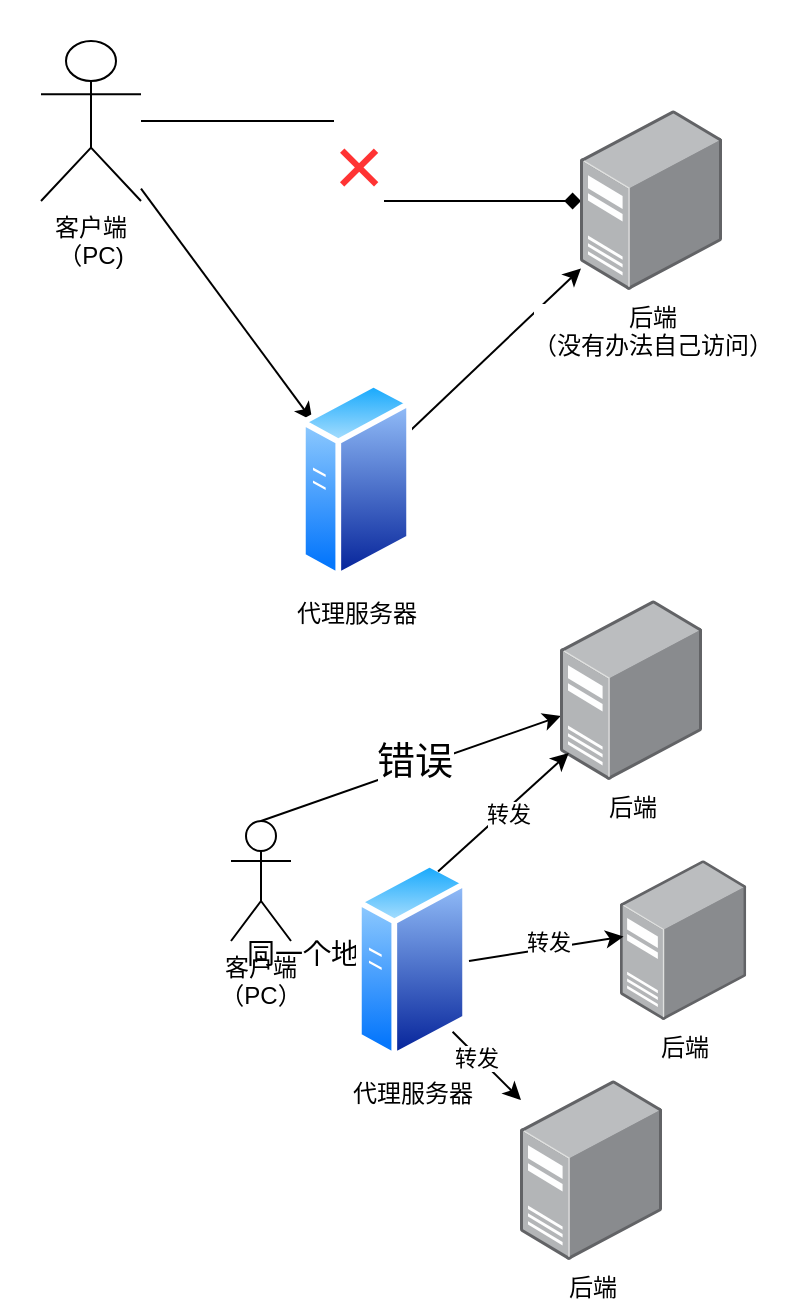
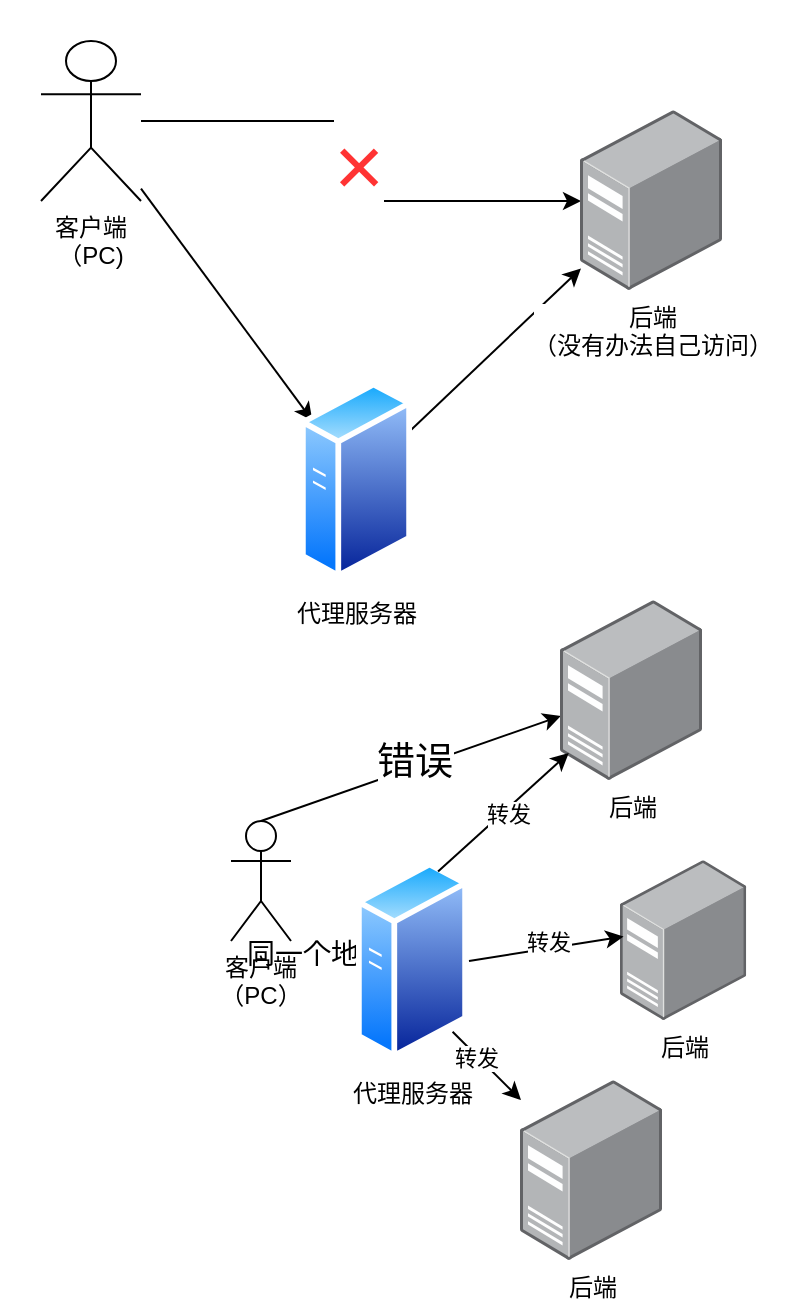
(564, 201) -> (565, 201)
